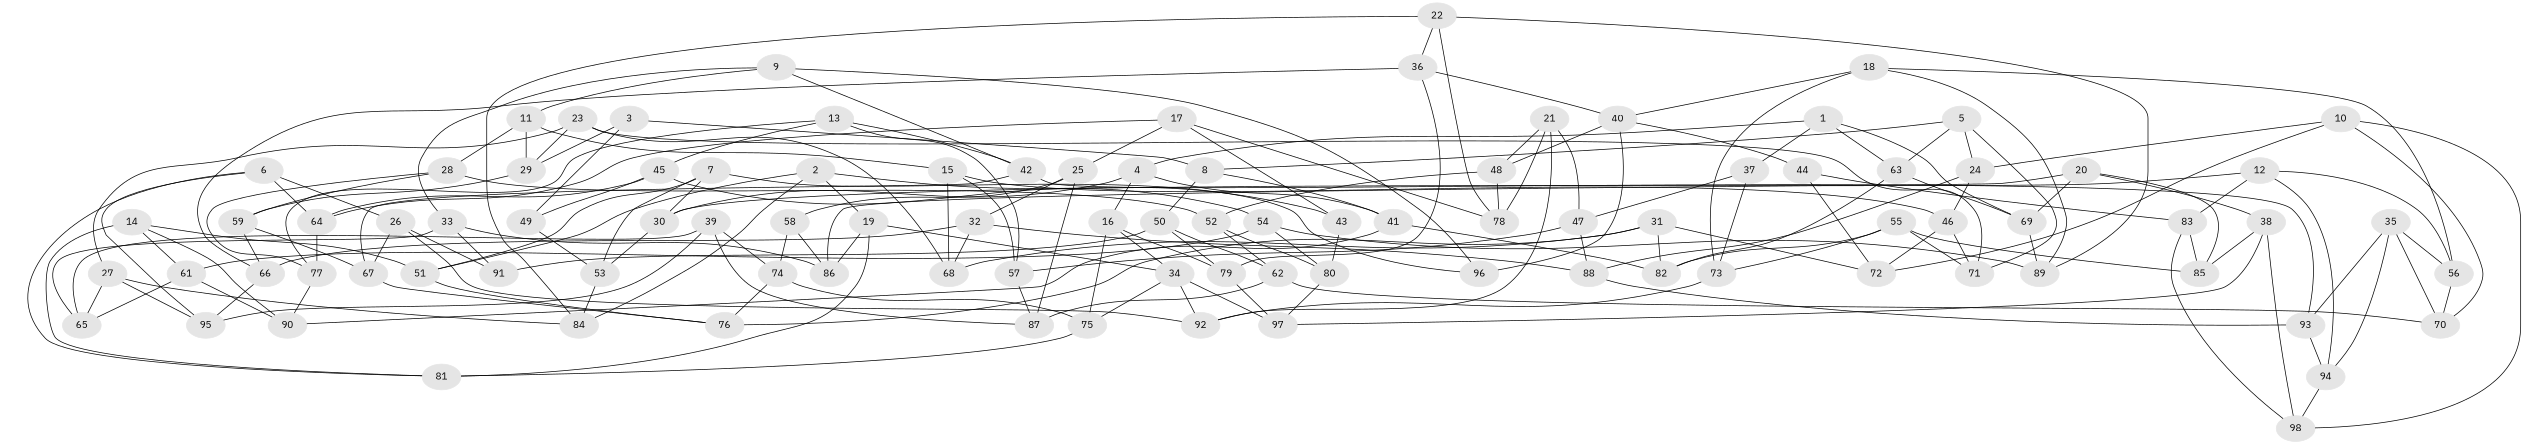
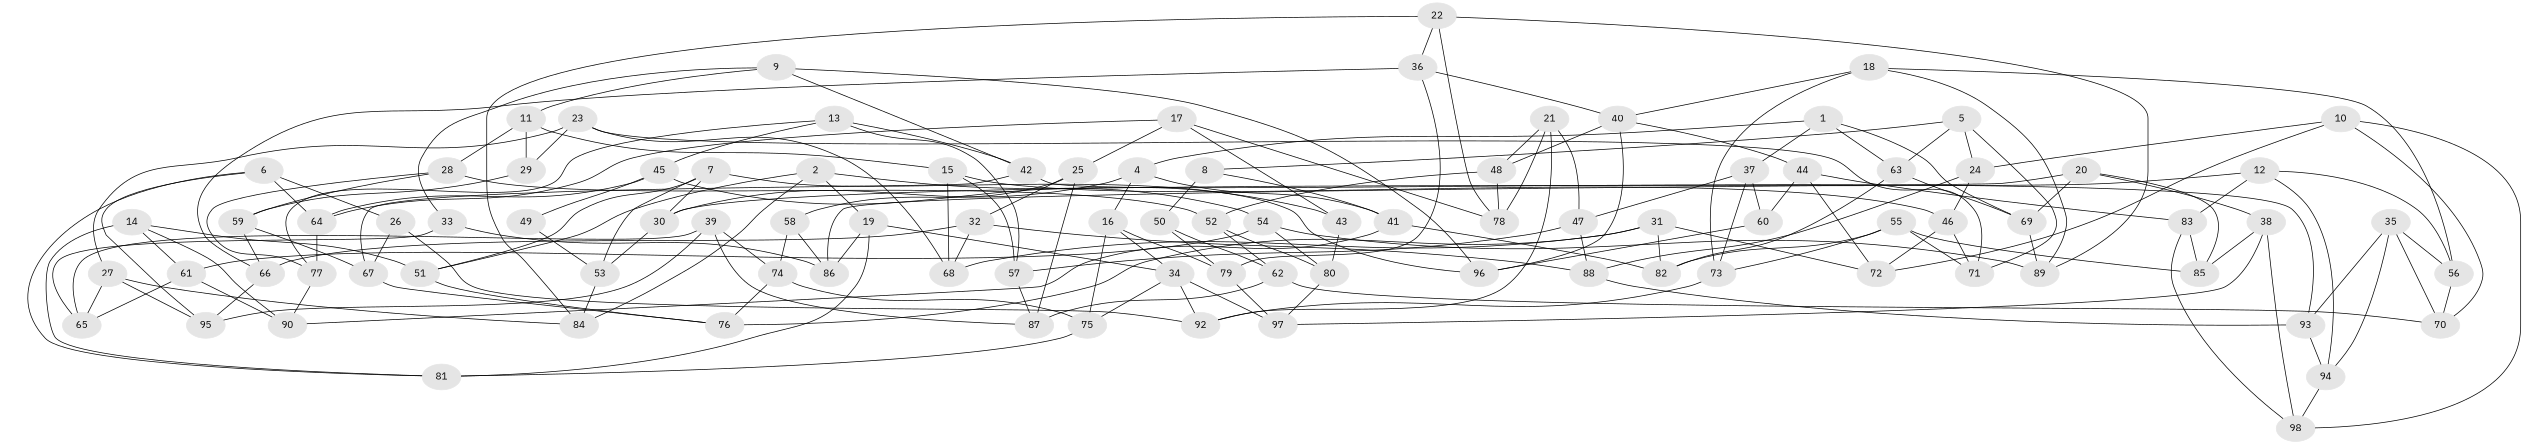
(629, 119) -> none
none -> (1763, 222)
(499, 274) -> none
